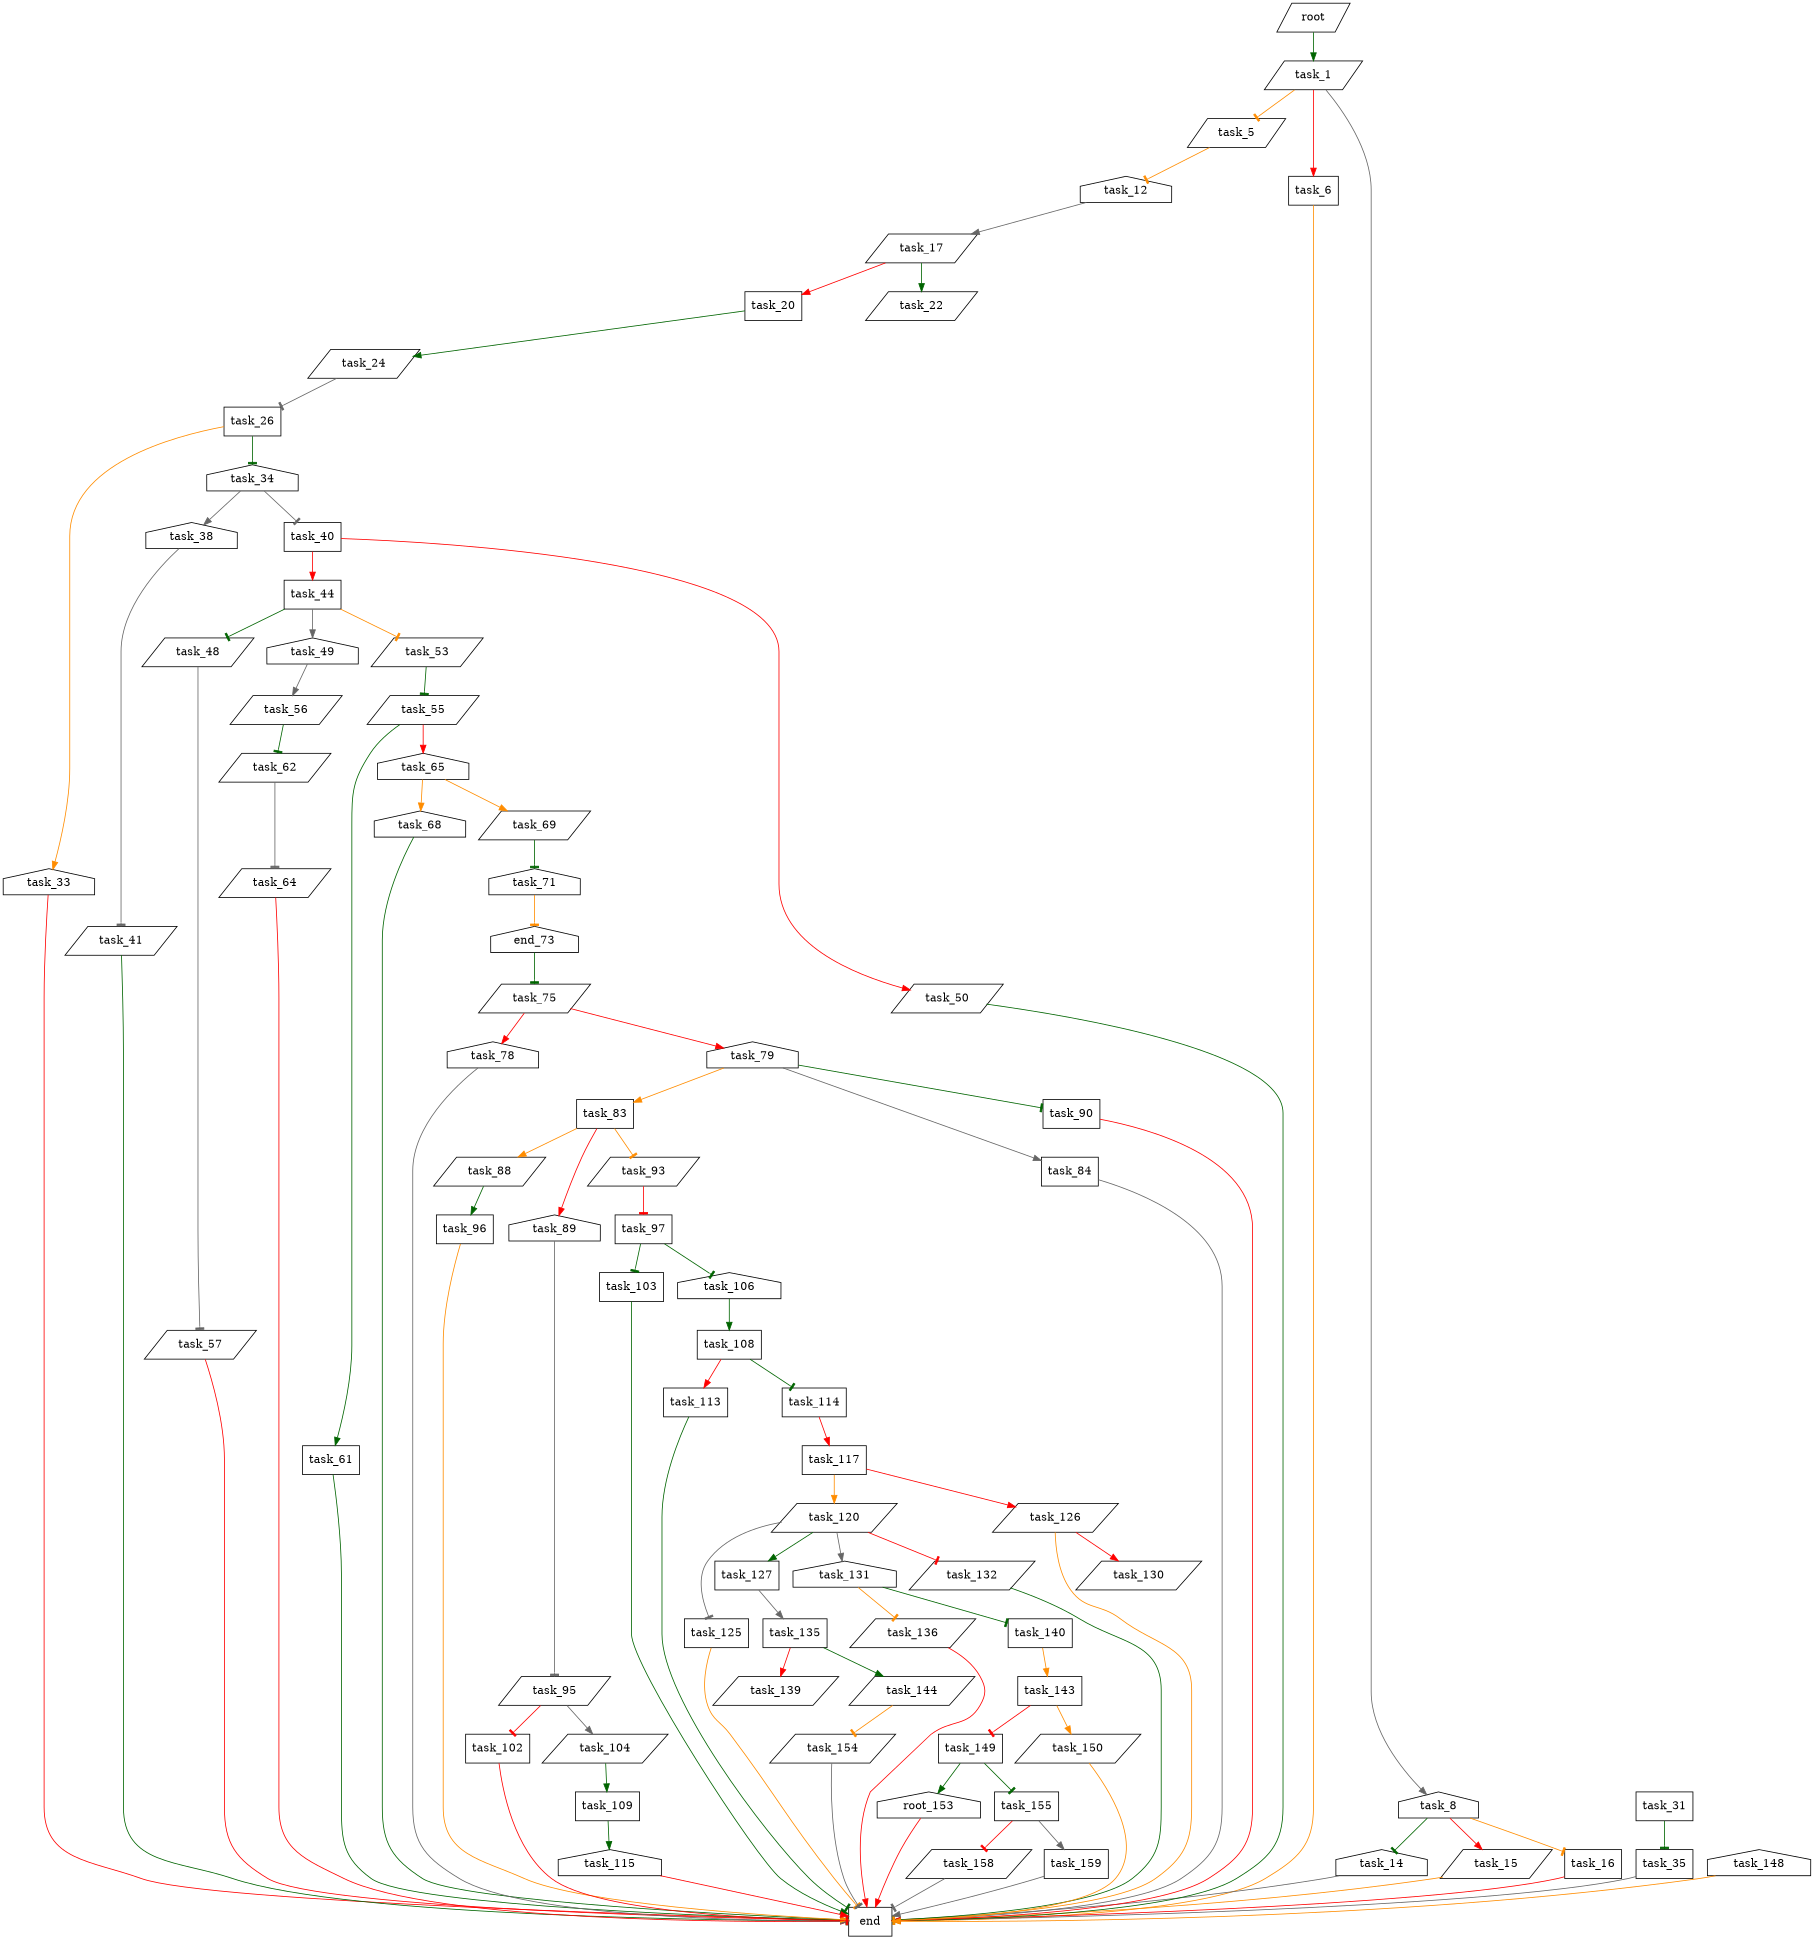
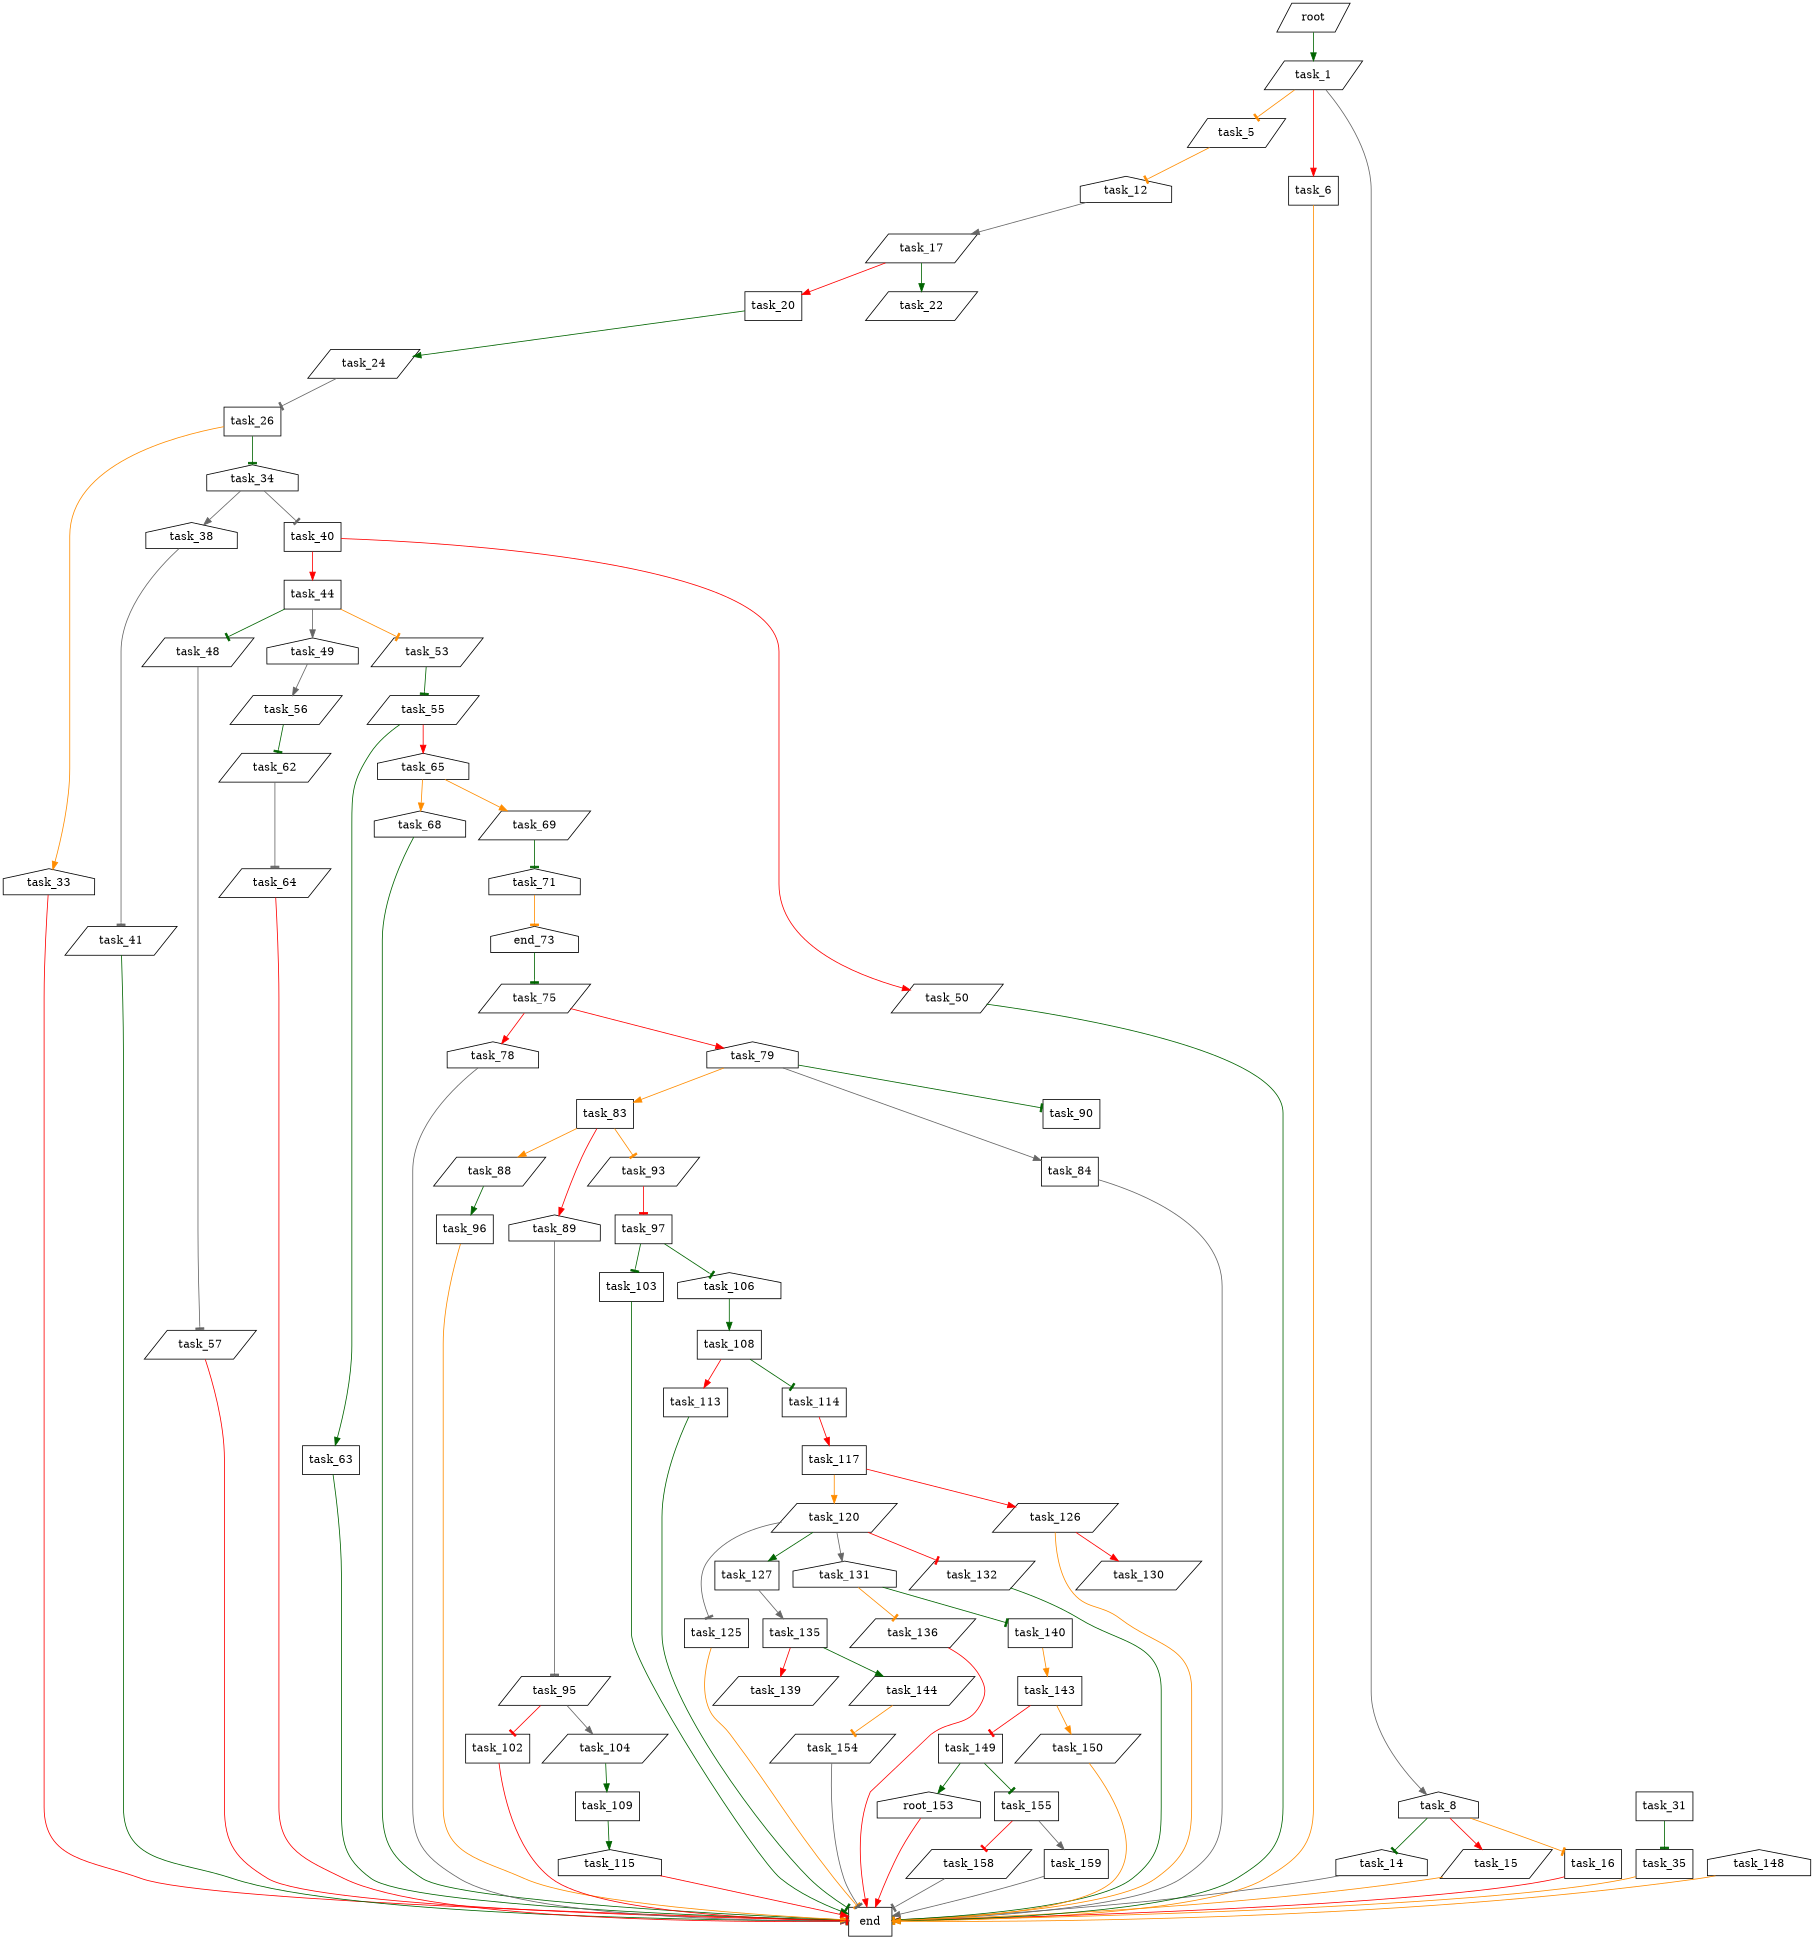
(331, 1460) -> (331, 1460)
(1253, 1618) -> none
(1434, 1900) -> (1434, 1900)
